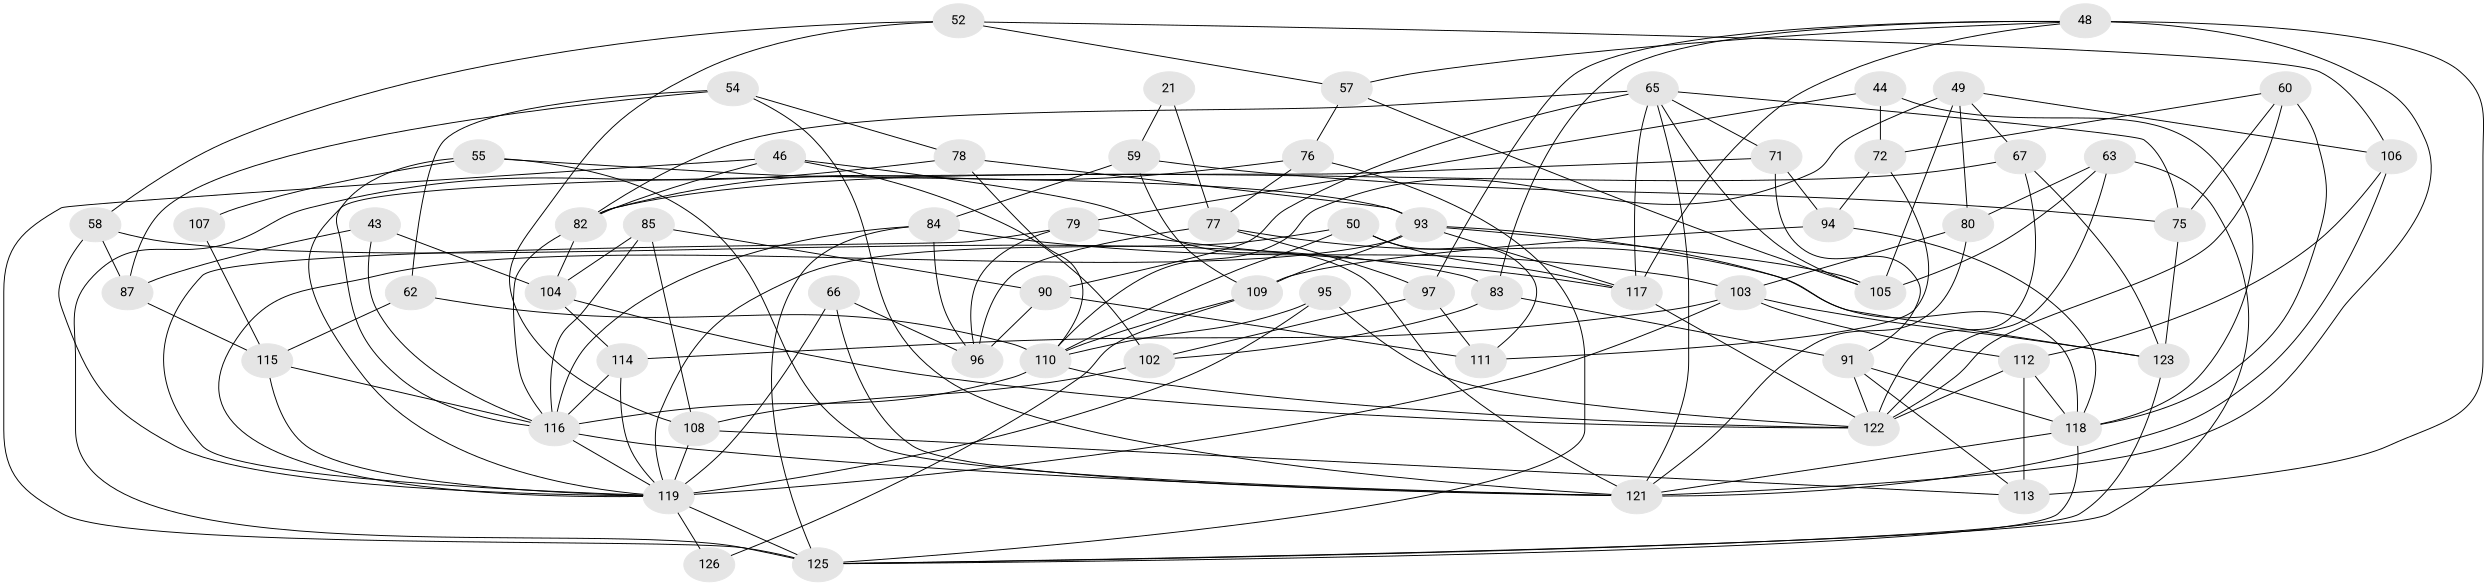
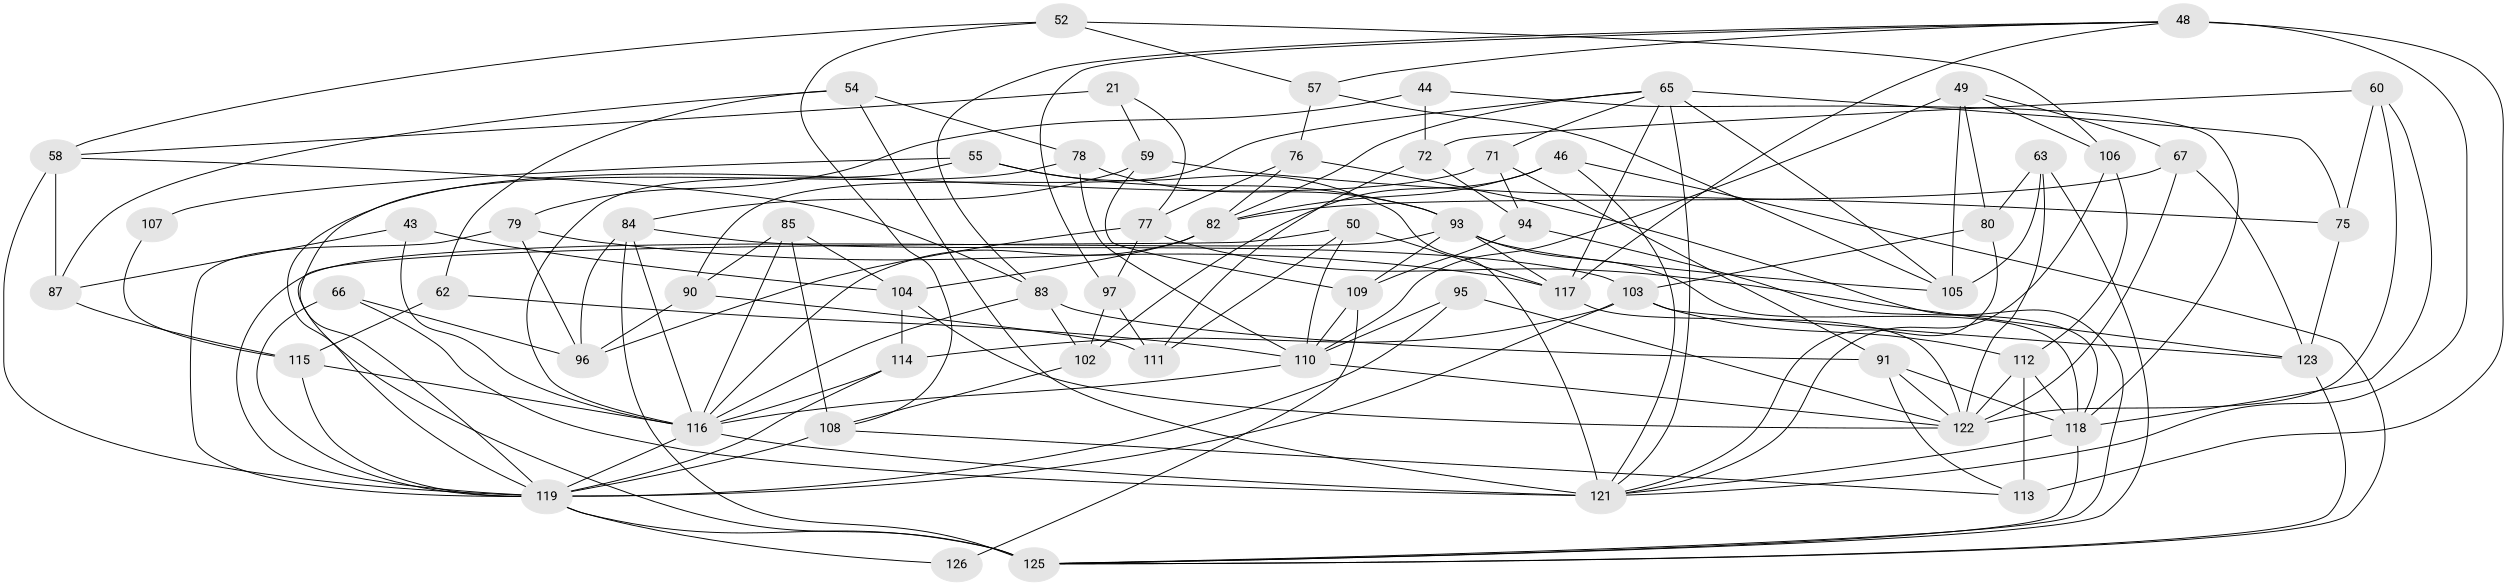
none -> (585, 125)
none -> (863, 346)
